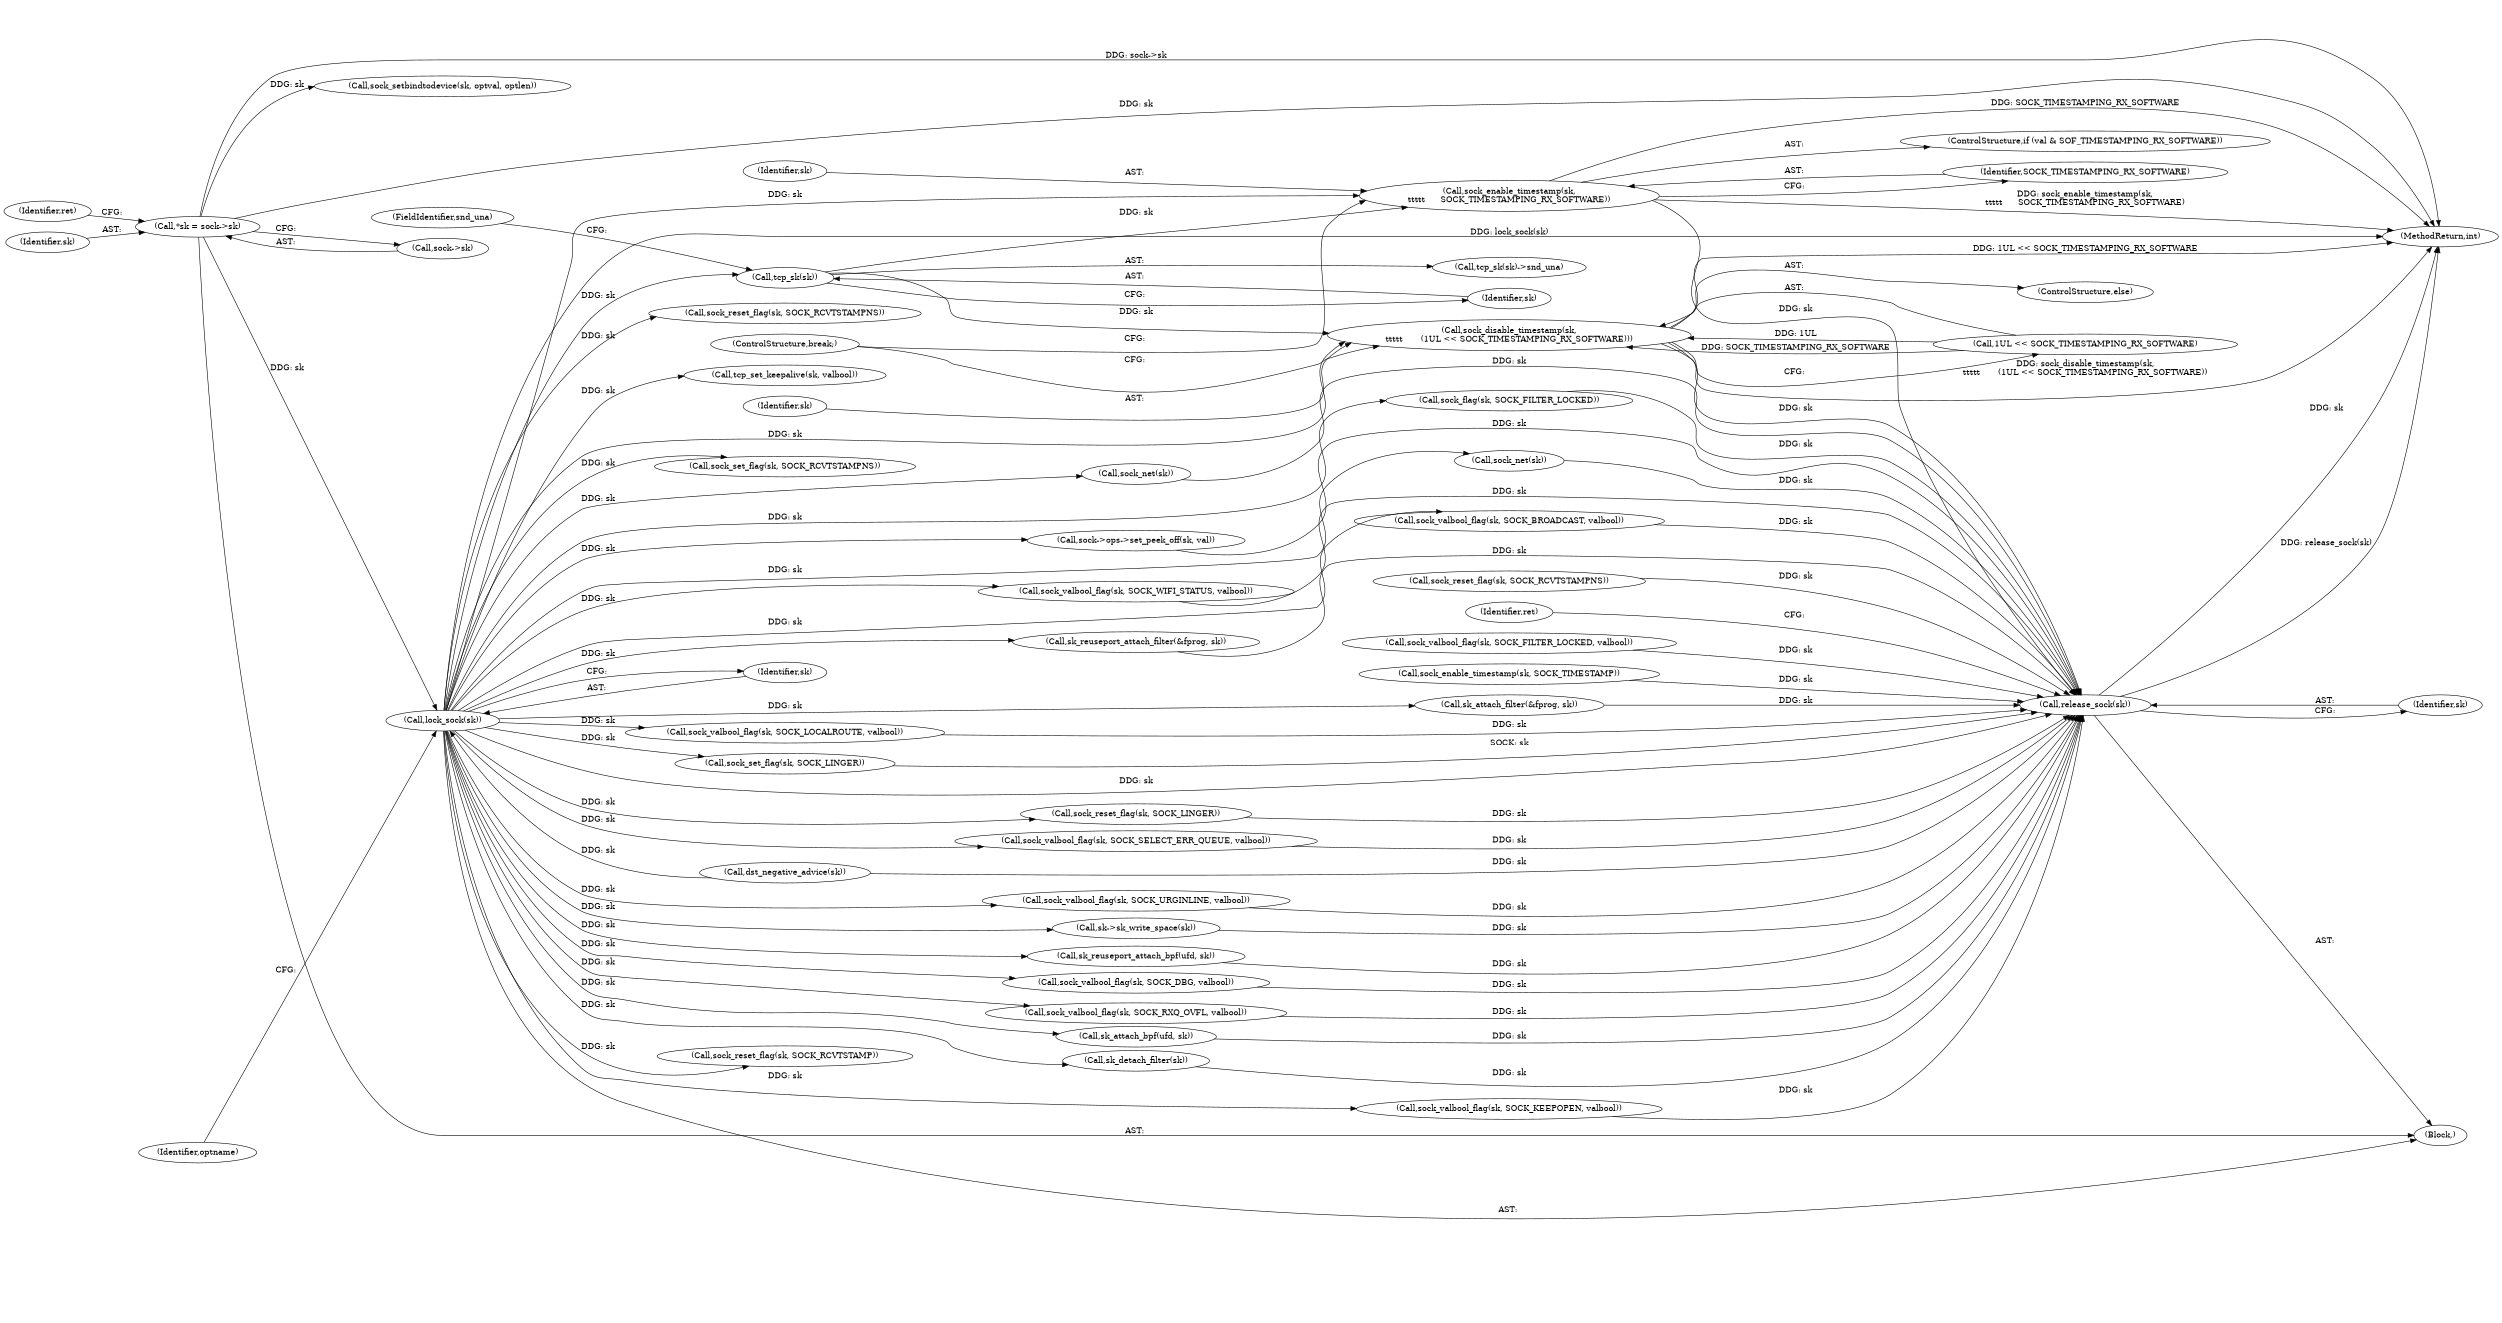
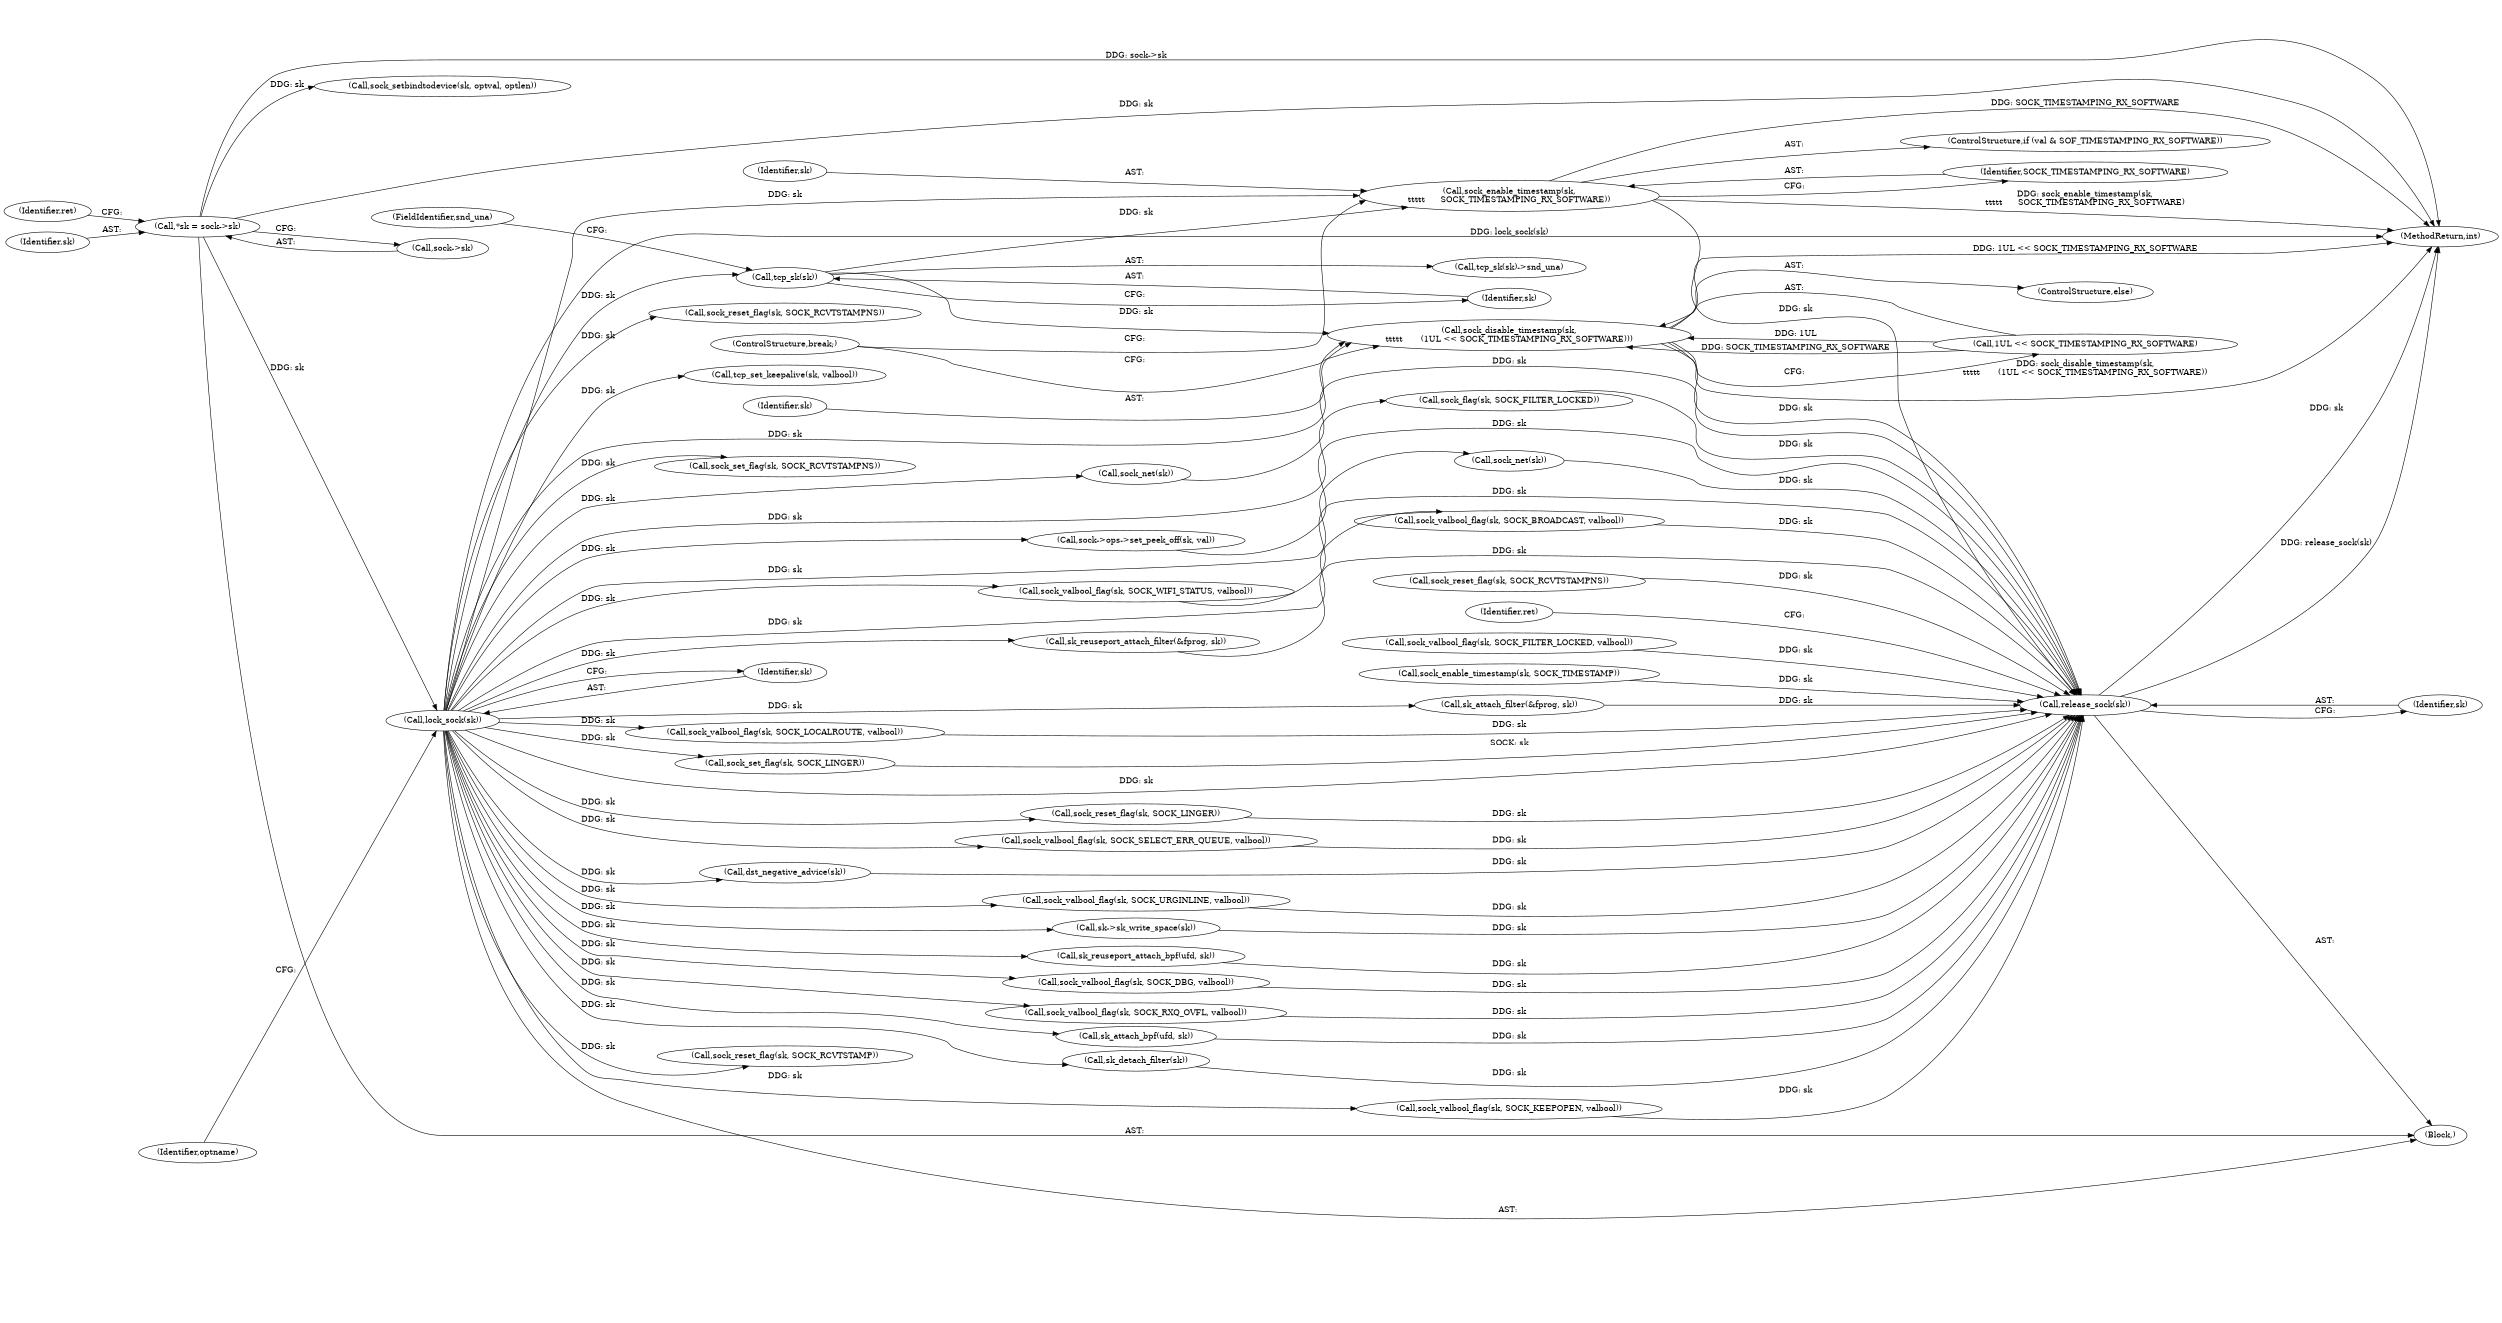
(562, 845) -> (553, 860)
